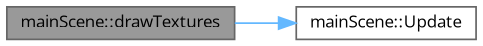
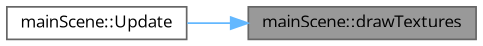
(257, 23) -> (209, 23)
